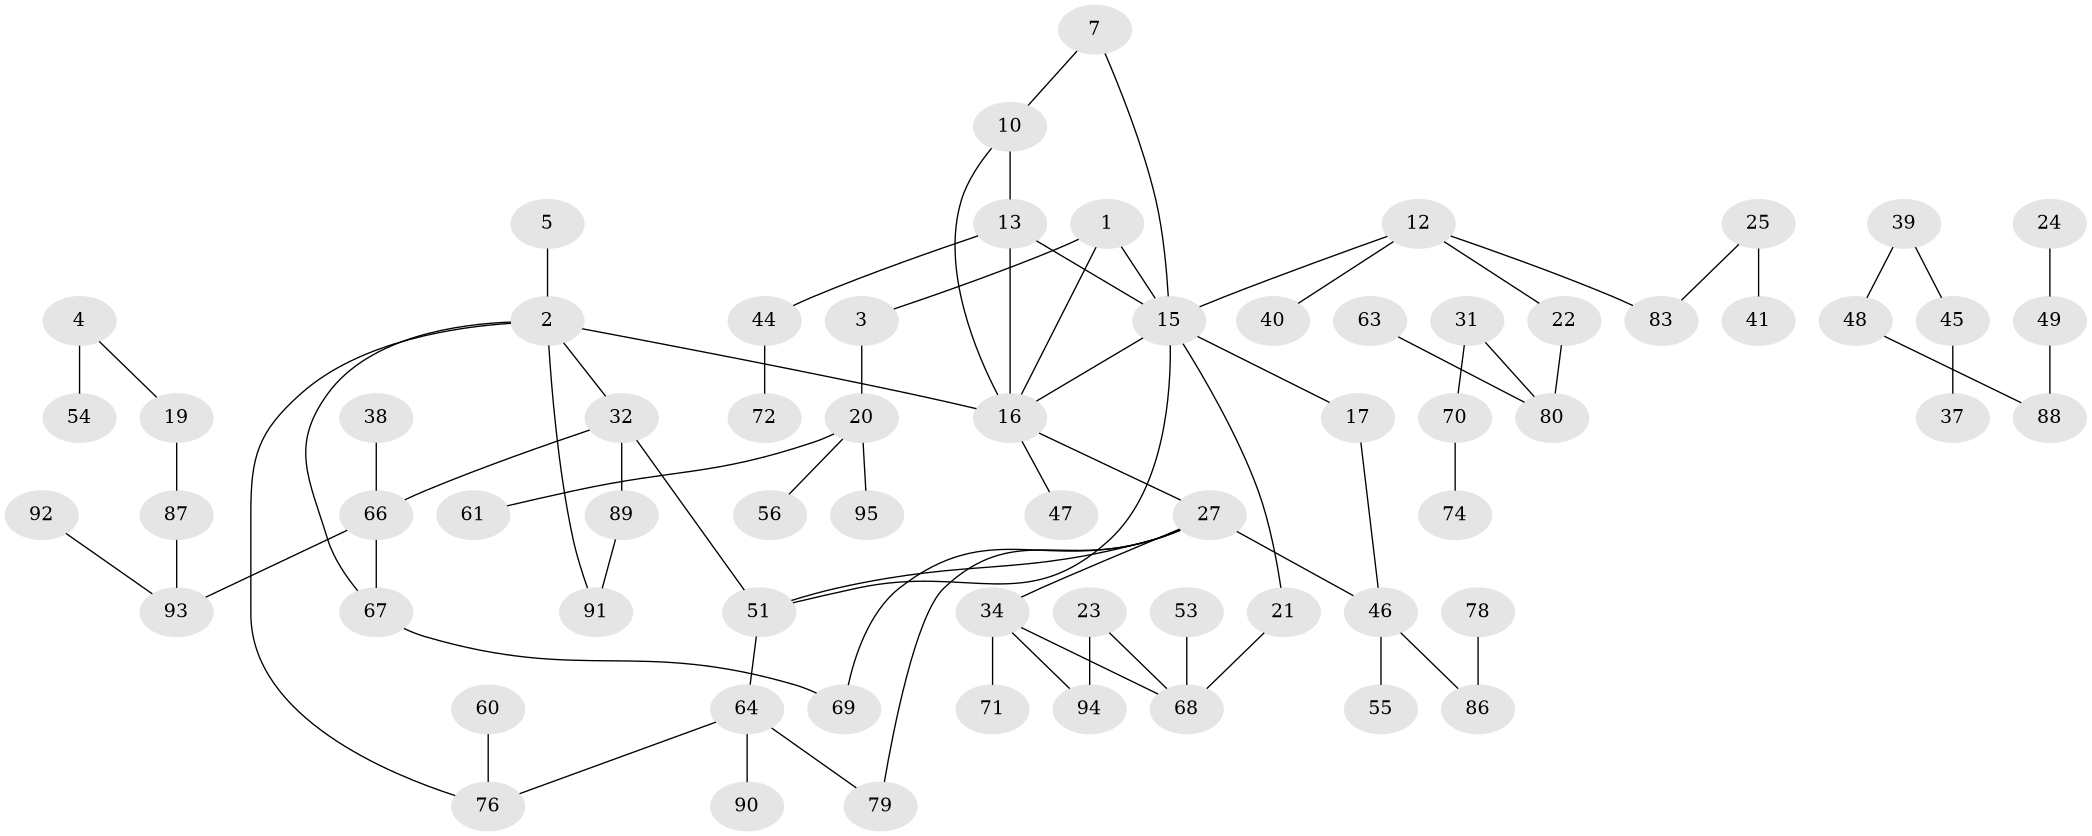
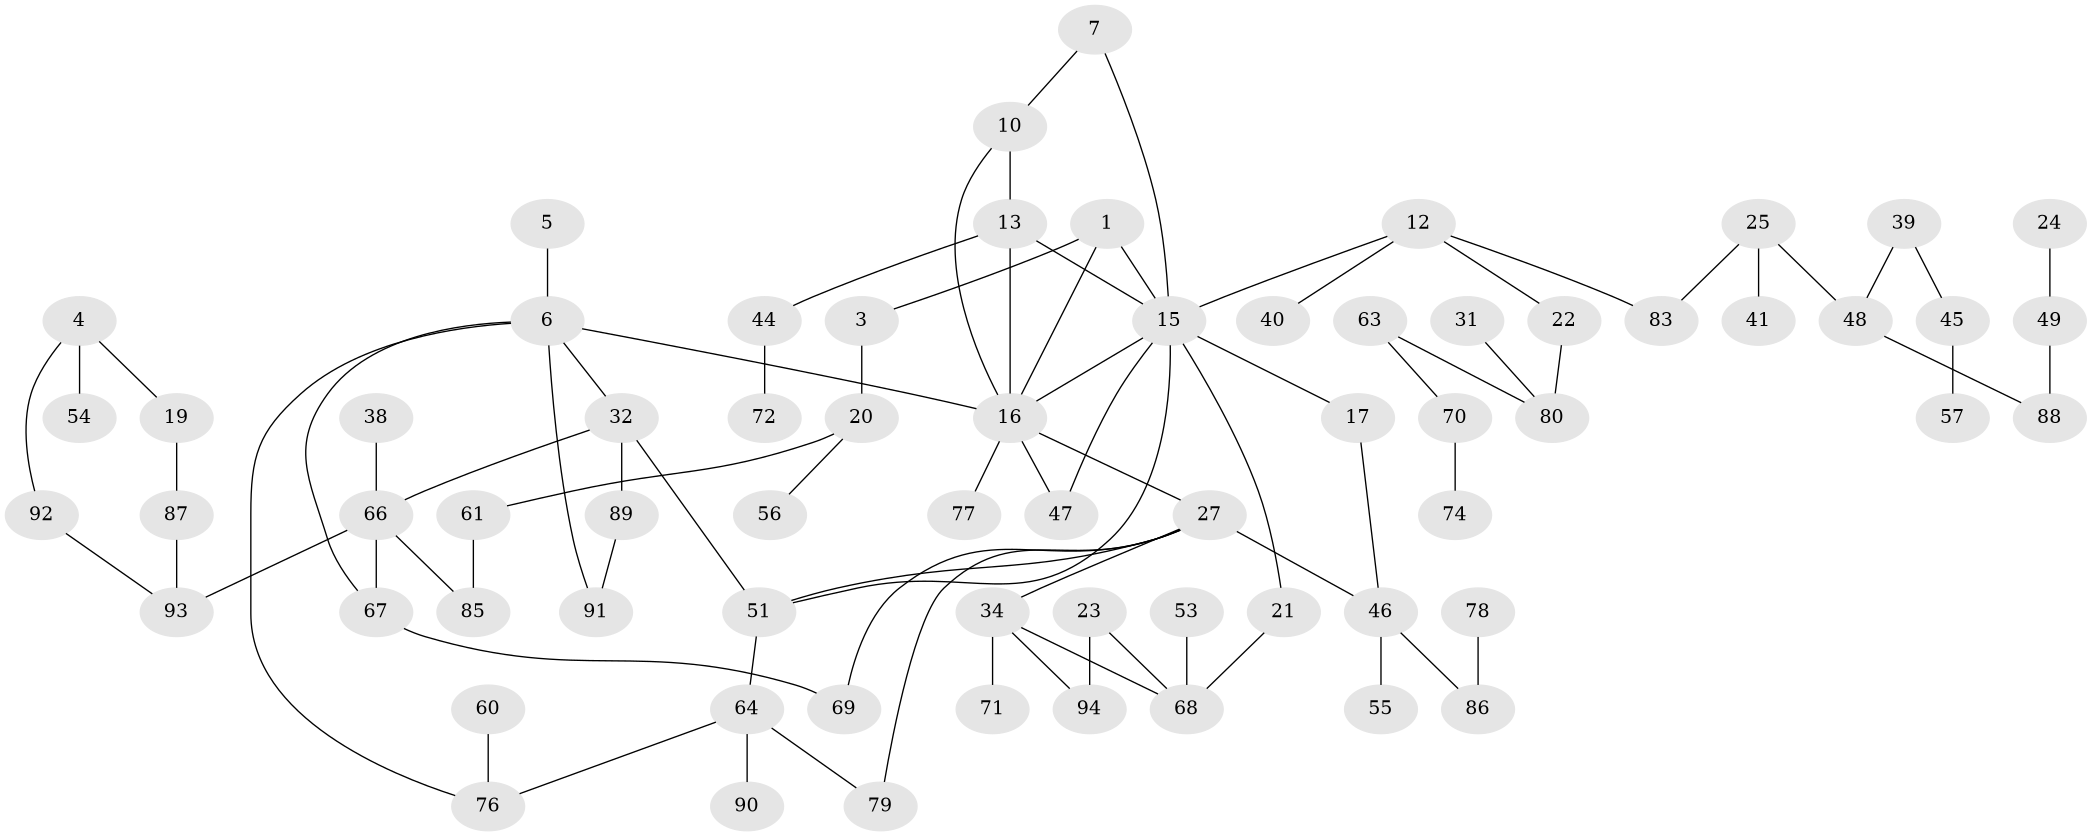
none -> (1807, 272)
(548, 321) -> (548, 321)
(1462, 361) -> (1413, 370)
none -> (27, 413)
none -> (1106, 414)
(1953, 418) -> (1953, 418)
(867, 515) -> none
none -> (964, 515)
none -> (473, 612)
